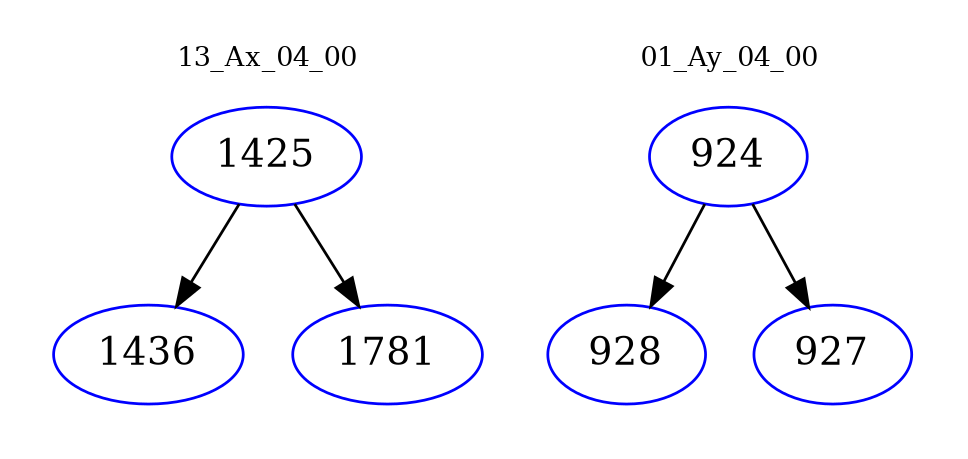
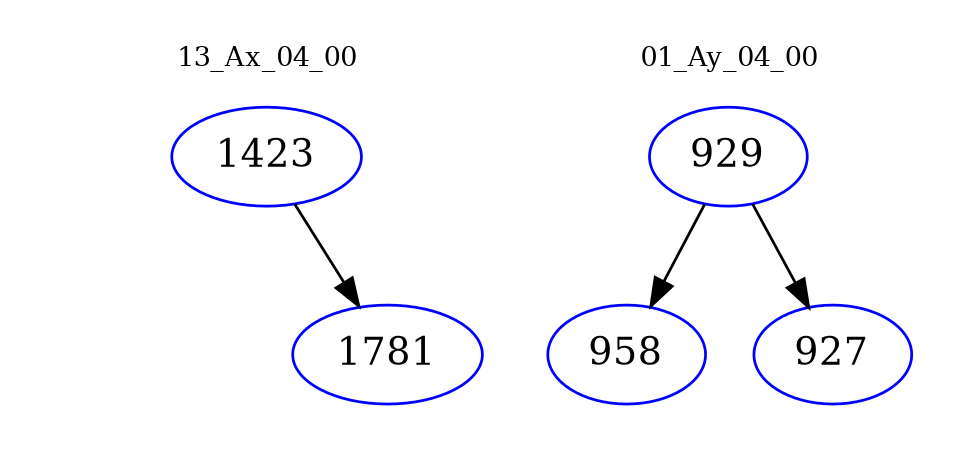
(267, 157) -> (267, 157)
(728, 157) -> (728, 157)
(148, 355) -> none
(627, 355) -> (627, 355)
